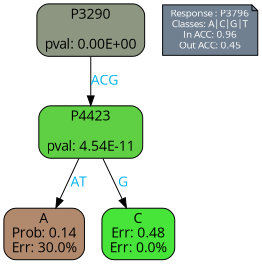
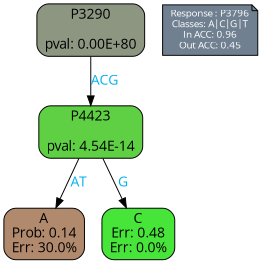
(91, 30) -> (91, 30)
(91, 132) -> (91, 132)
